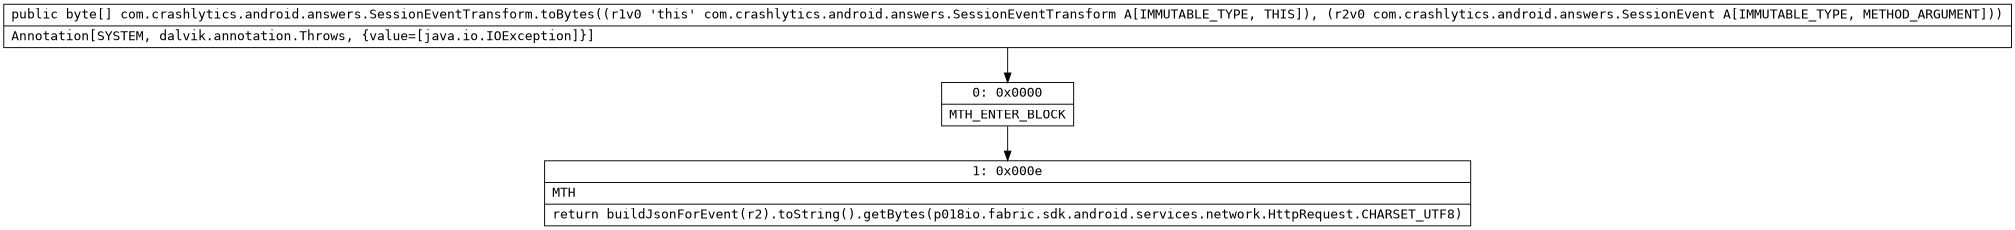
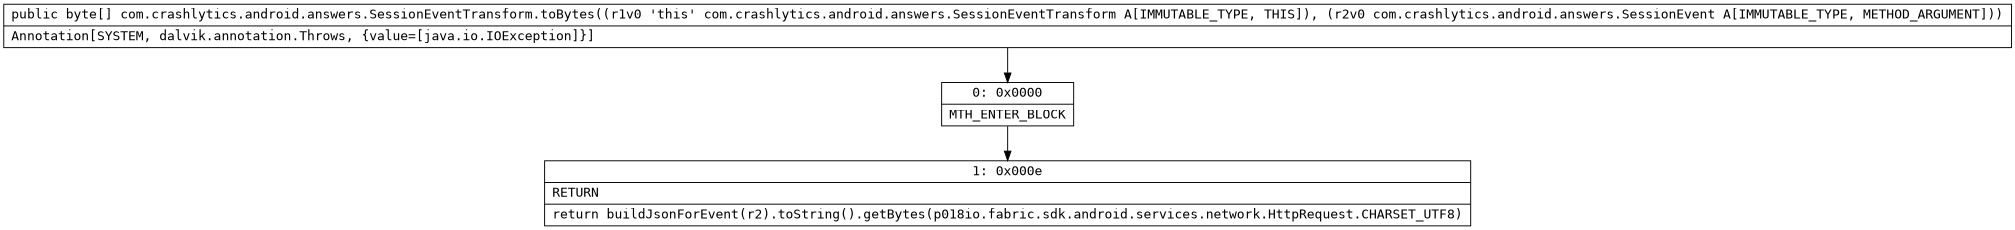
(564, 193) -> (576, 193)
